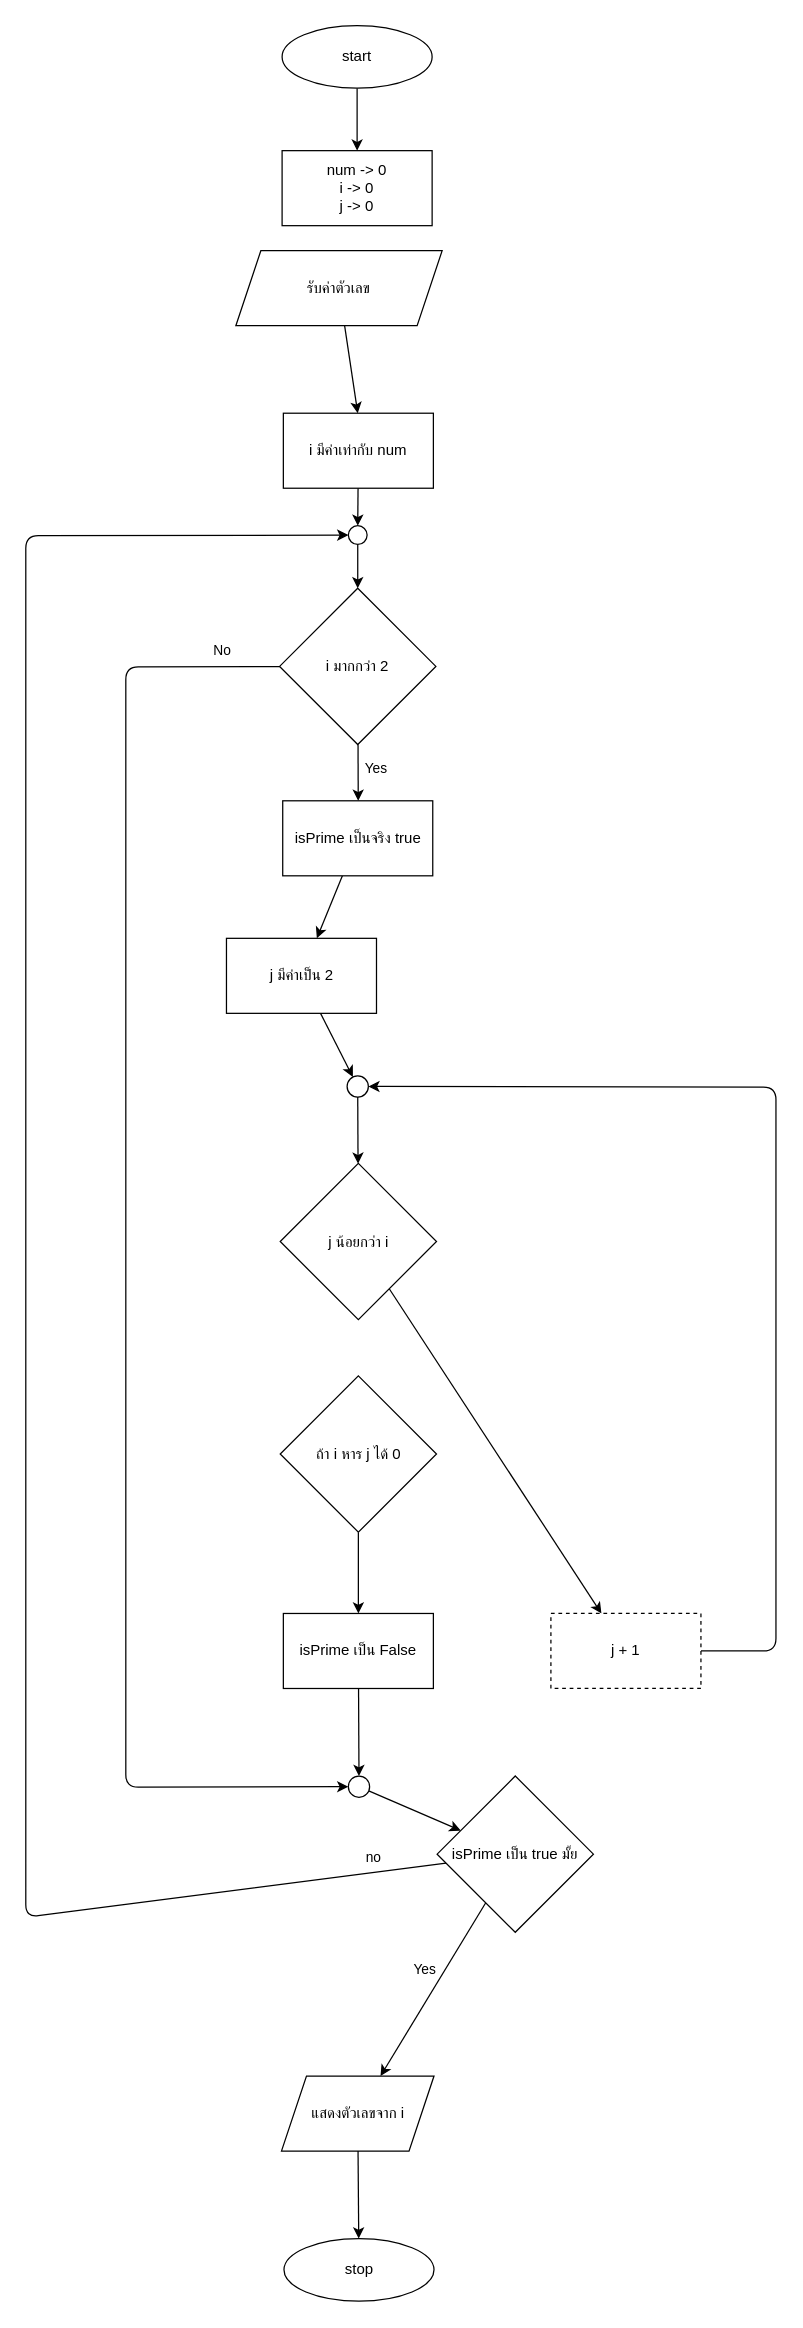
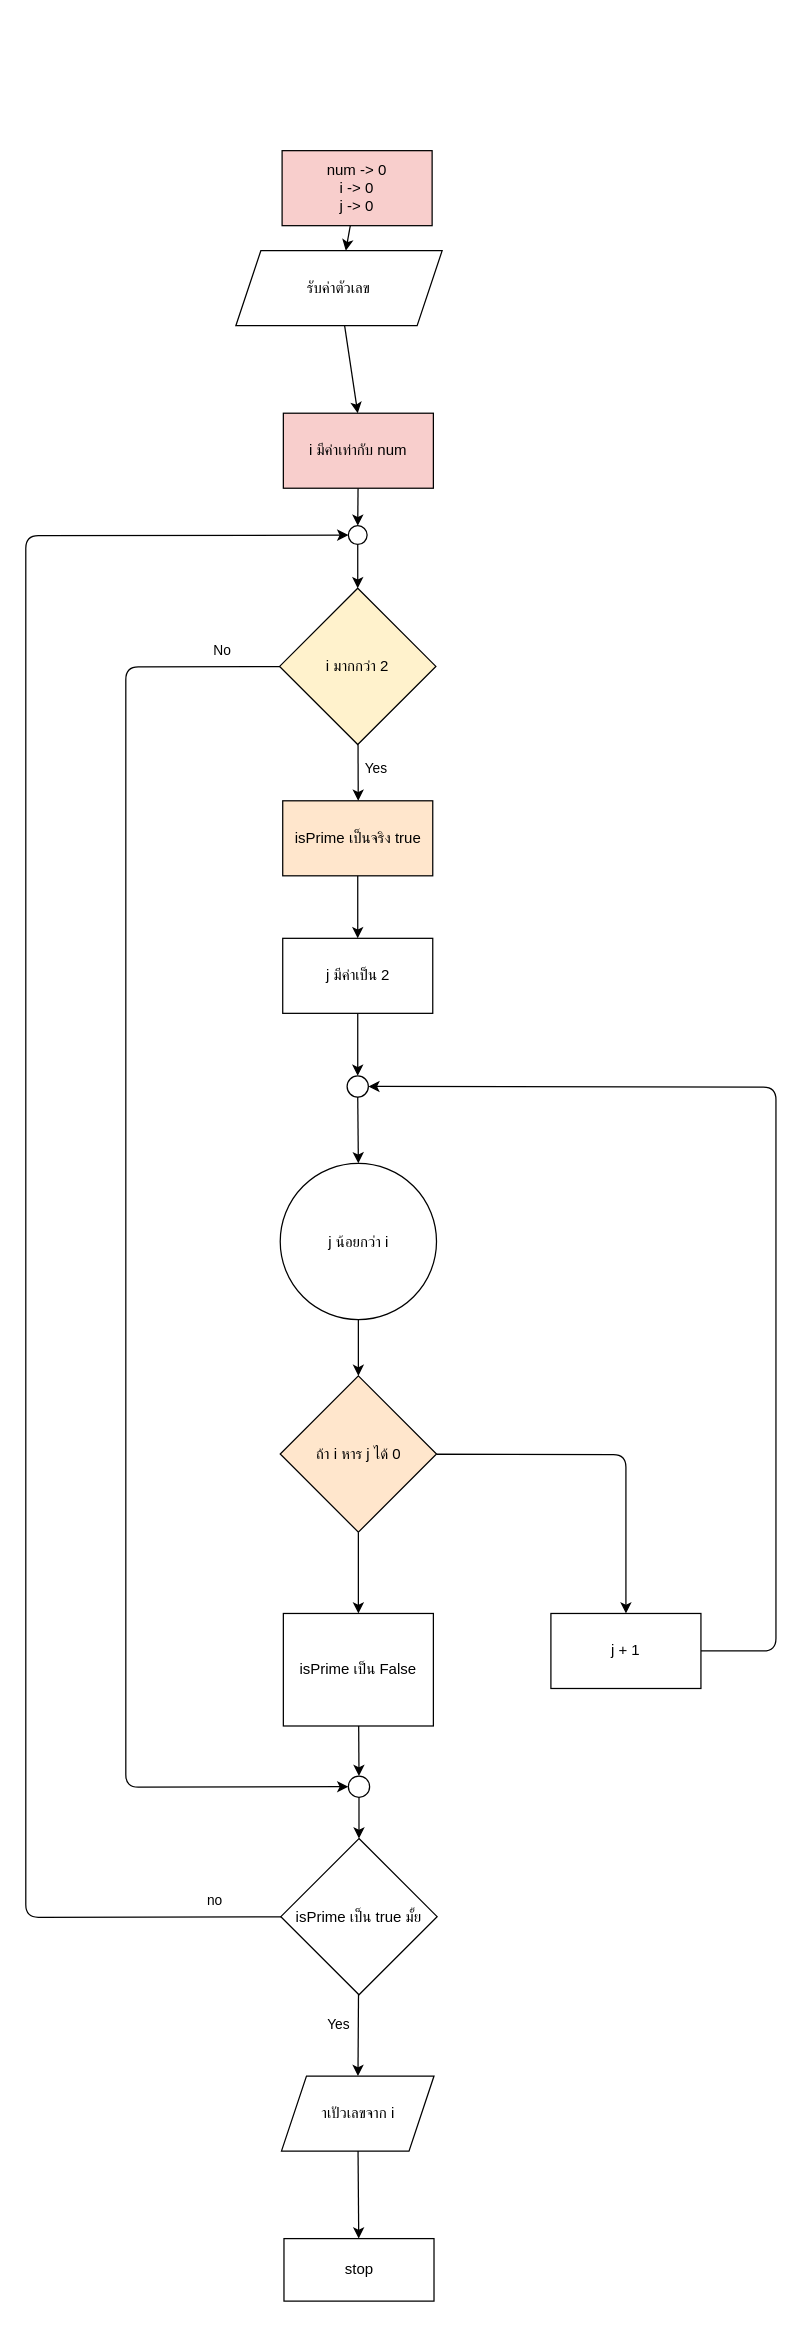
(357, 57) -> none
(357, 115) -> none
(357, 188) -> (357, 188)
none -> (349, 234)
(358, 451) -> (358, 451)
(358, 666) -> (358, 666)
(358, 838) -> (358, 838)
(301, 976) -> (358, 976)
(358, 1241) -> (358, 1241)
(493, 1447) -> (358, 1344)
(358, 1454) -> (358, 1454)
none -> (600, 1454)
(358, 1651) -> (358, 1669)
(626, 1651) -> (626, 1651)
(515, 1854) -> (359, 1916)
(358, 2113) -> (358, 2113)
(359, 2269) -> (359, 2269)
